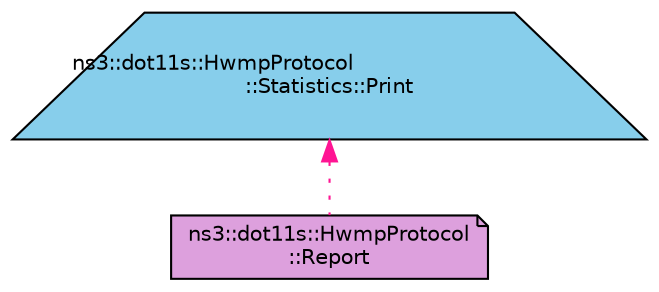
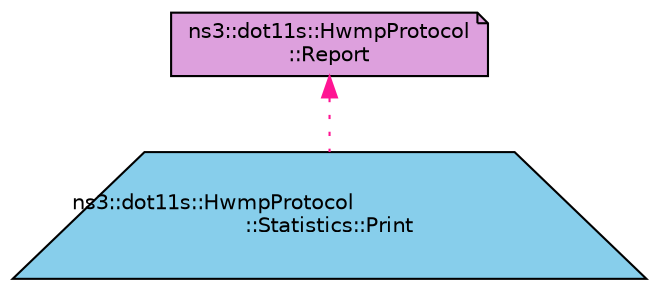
(330, 188) -> (330, 125)
